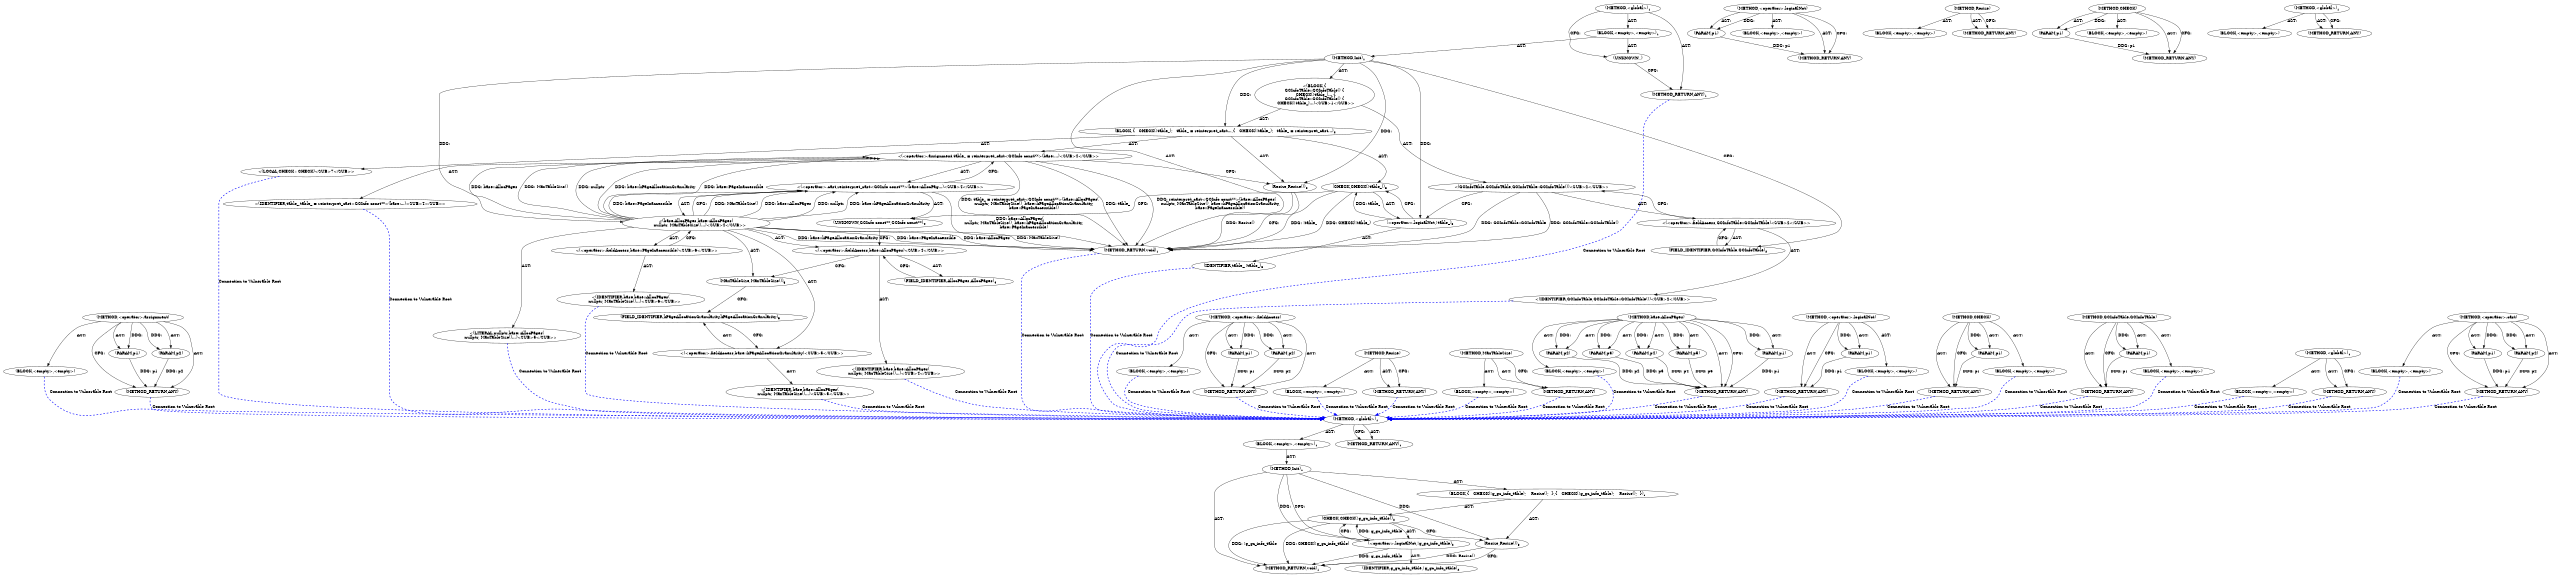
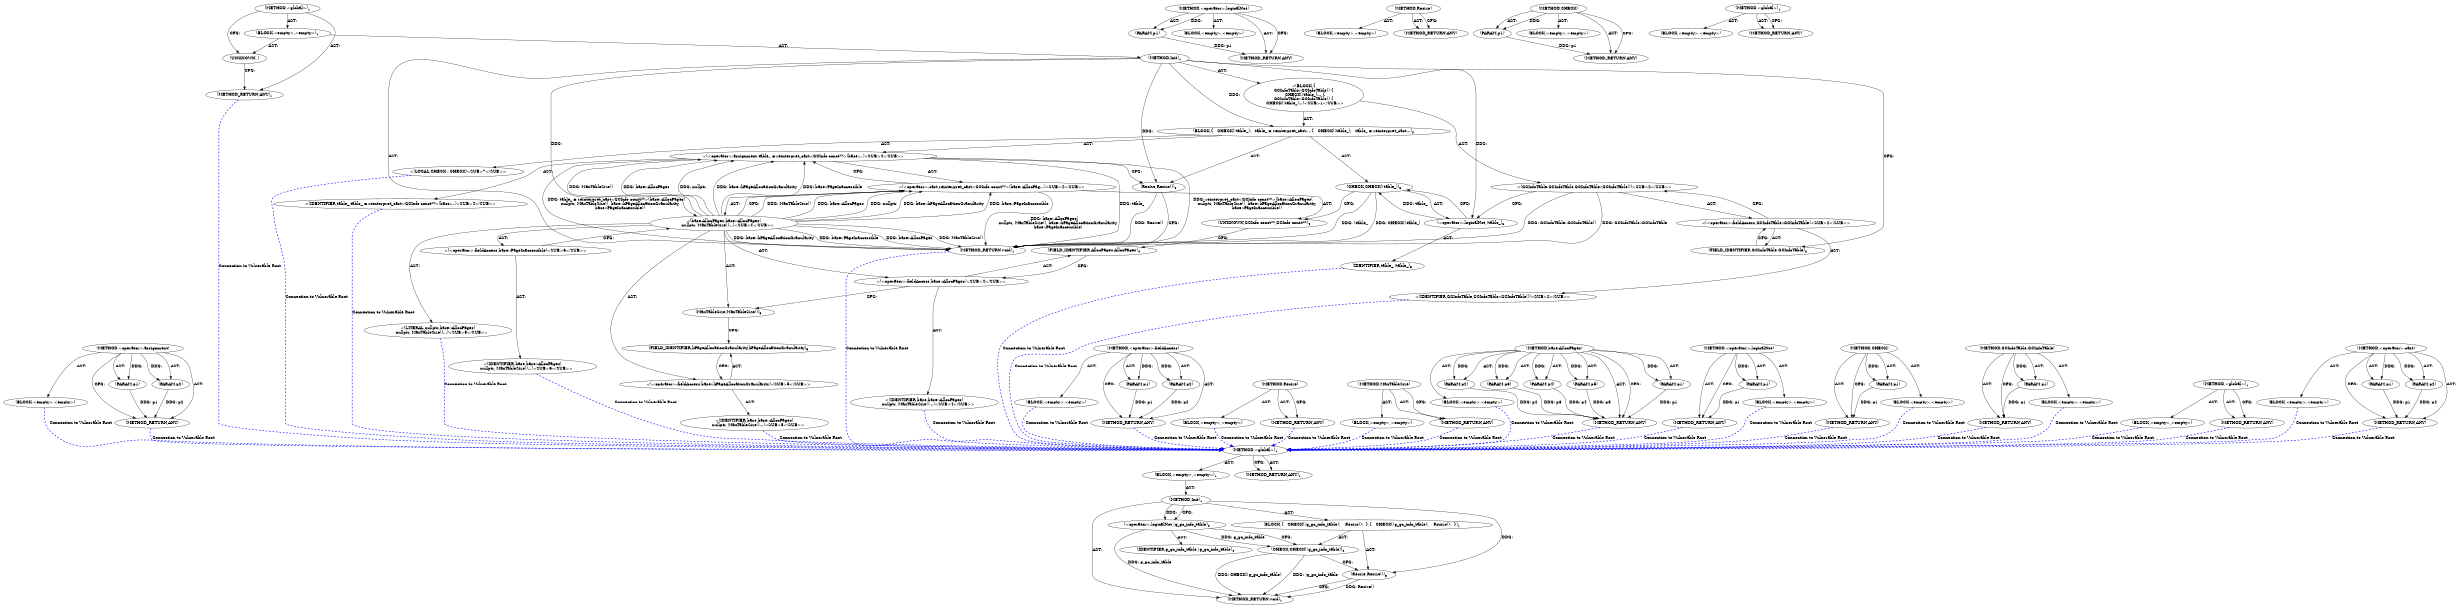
(879, 237) -> (1205, 239)
(1400, 528) -> none
